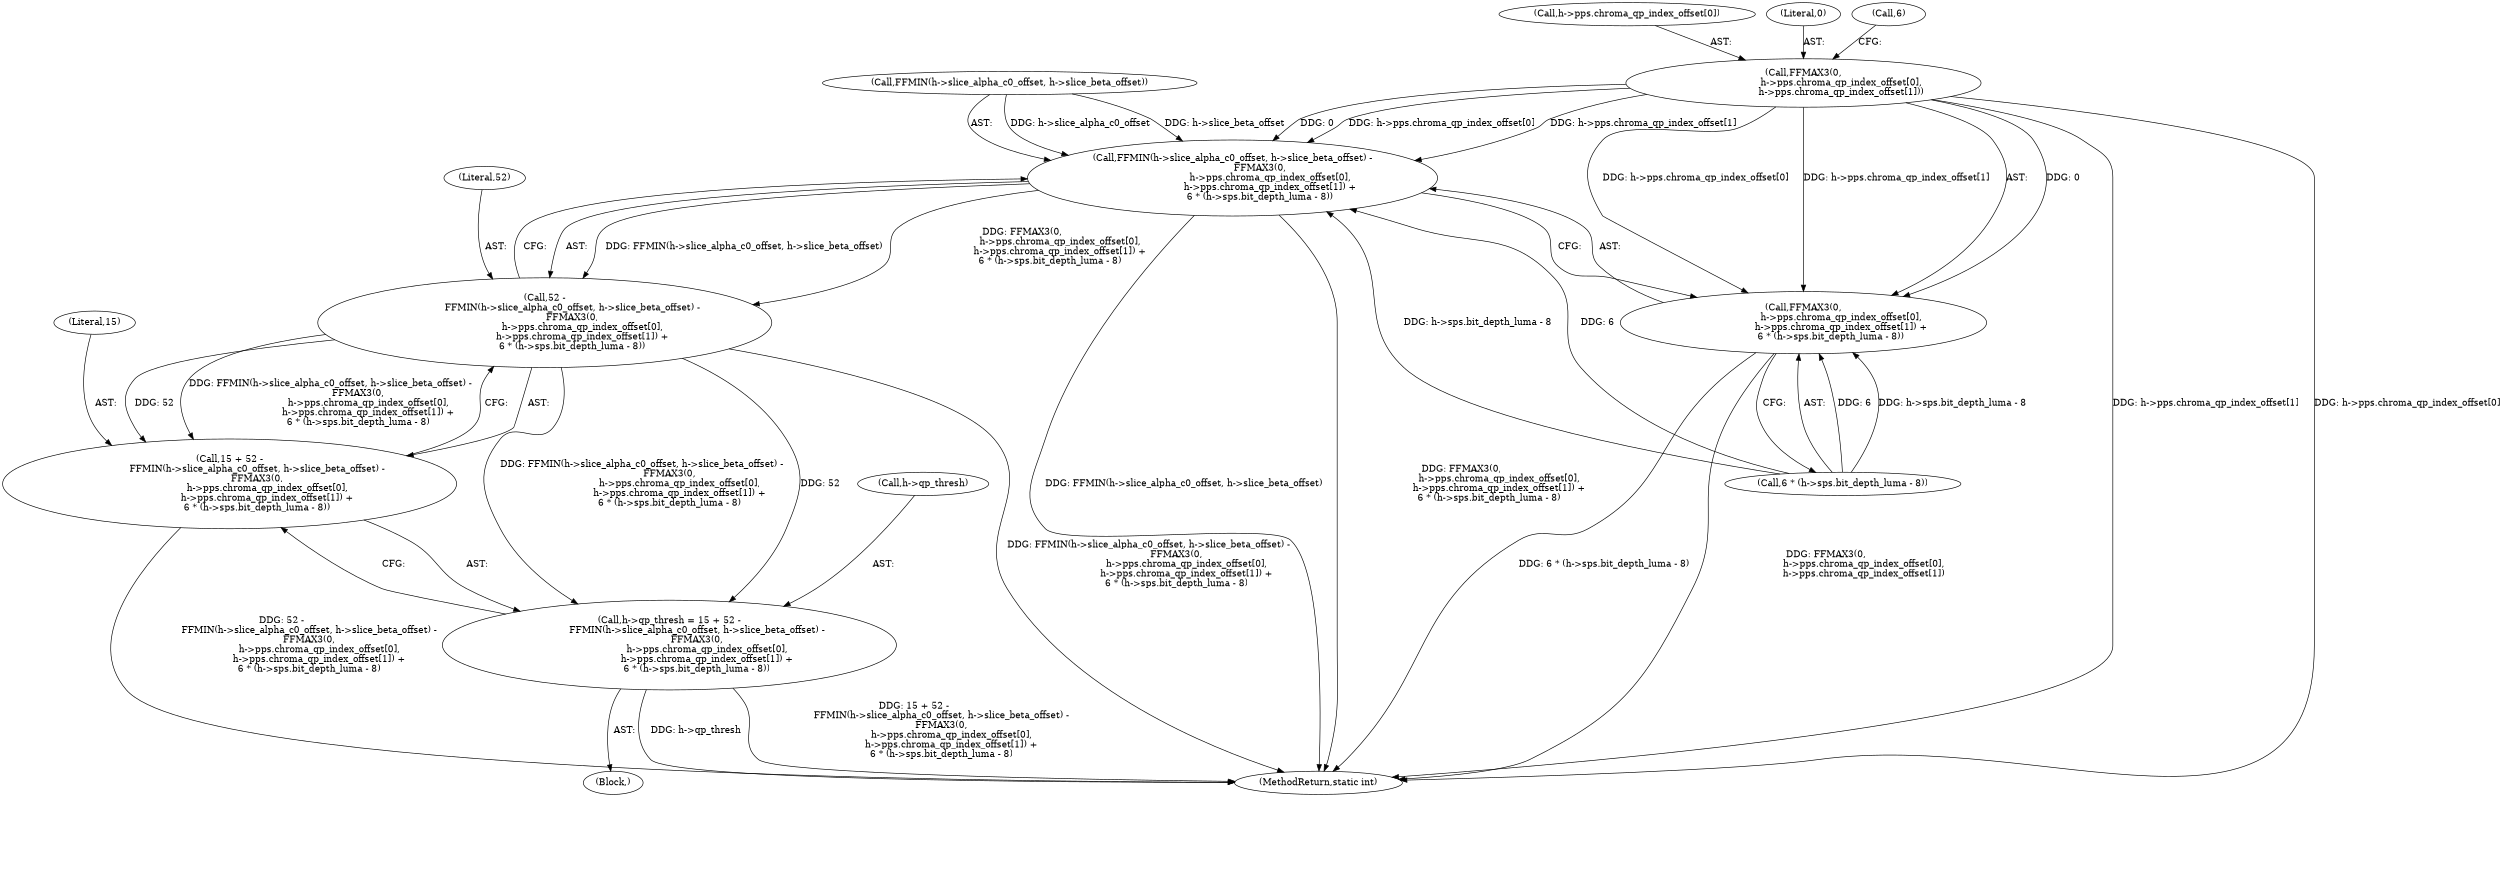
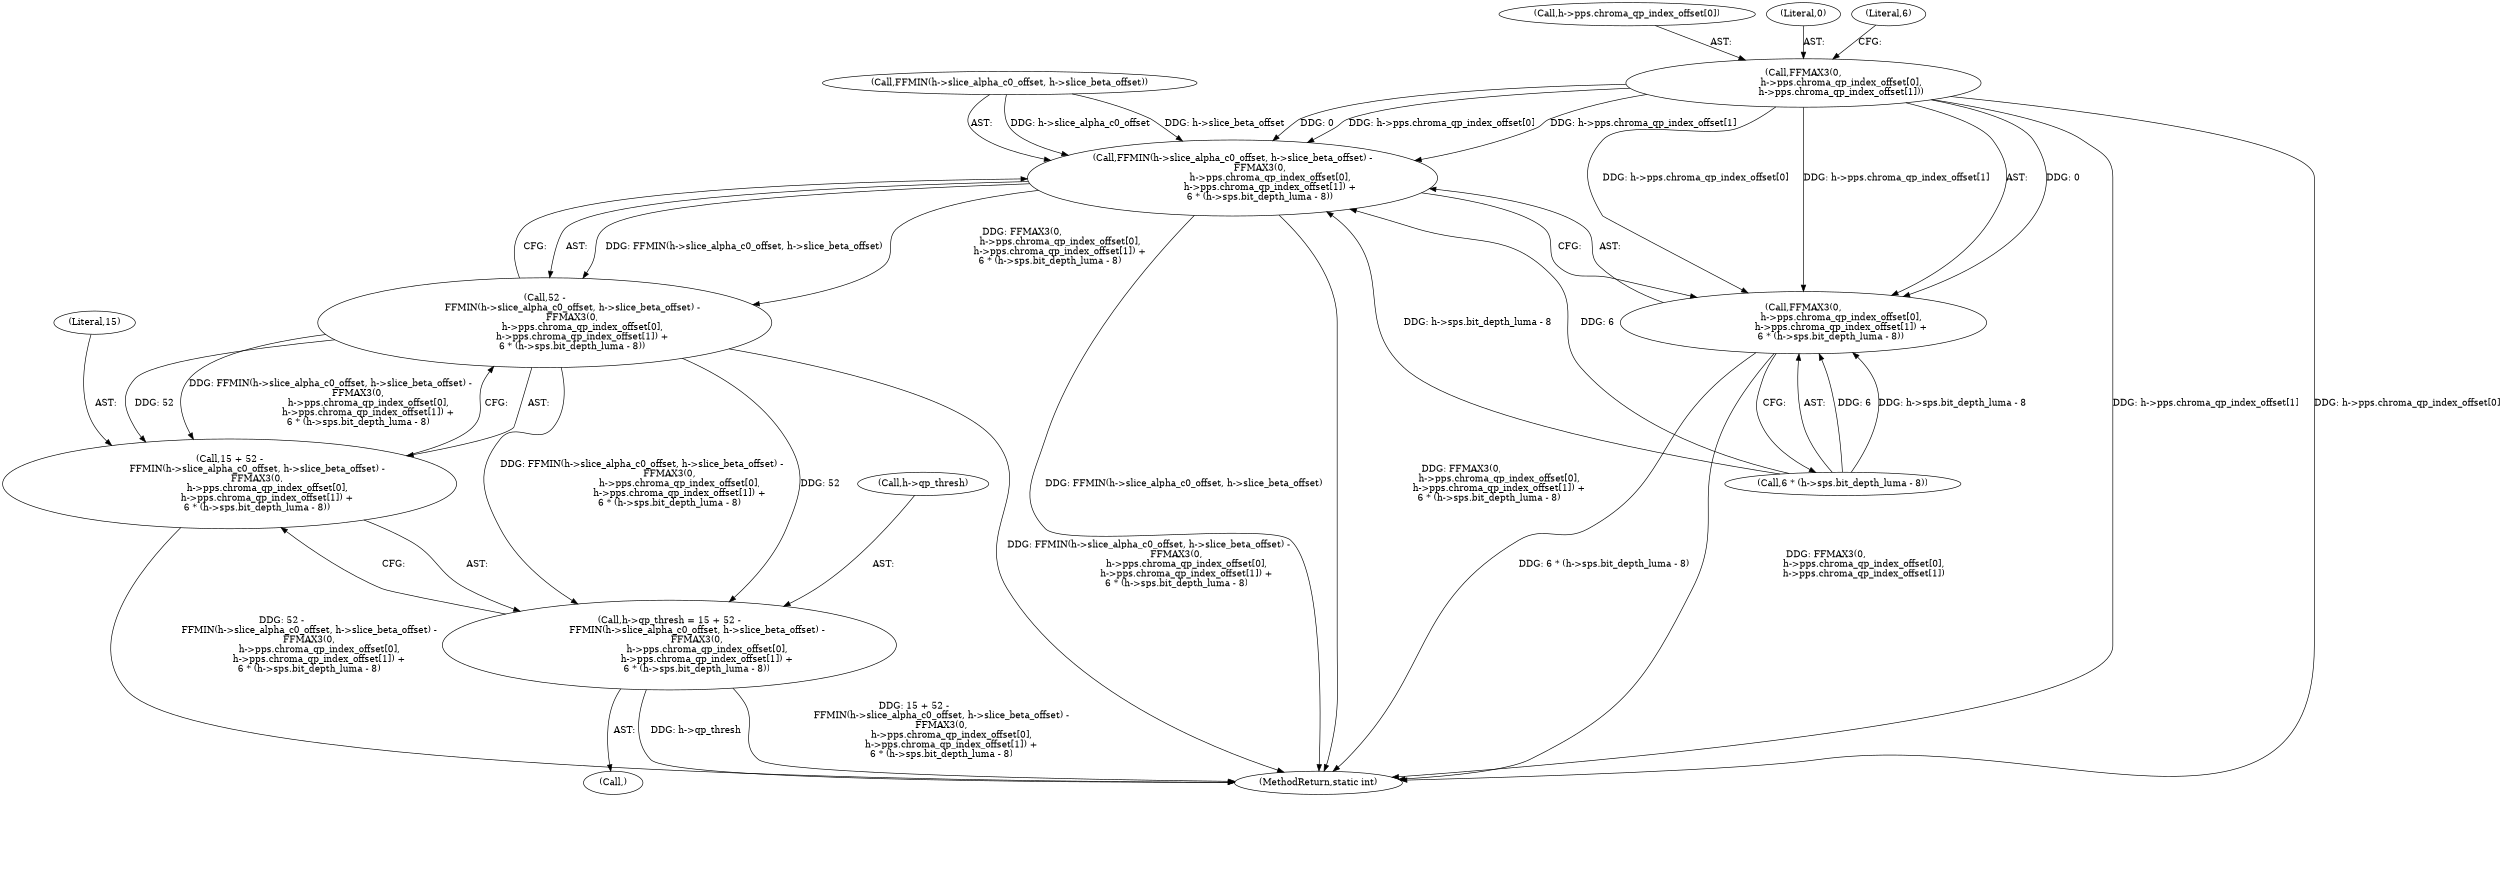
(1889, 14) -> (1889, 14)
(485, 178) -> none
(613, 783) -> (613, 783)
